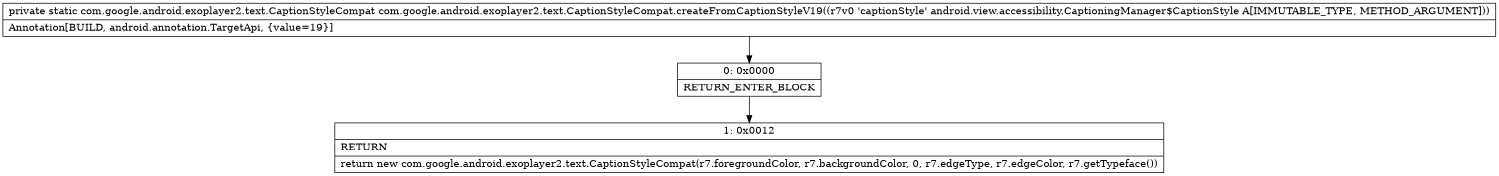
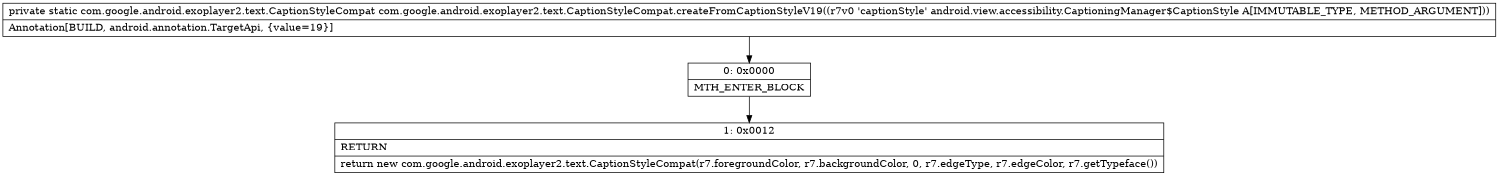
(749, 88) -> (749, 88)
